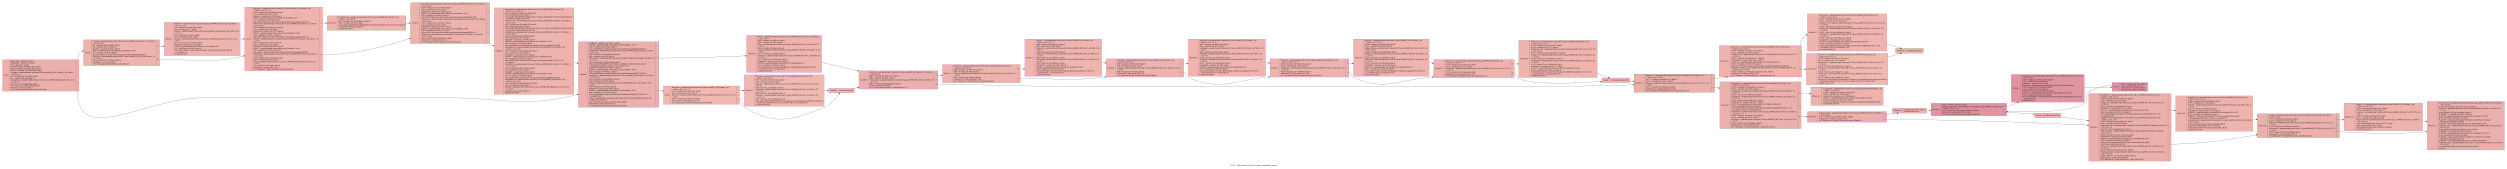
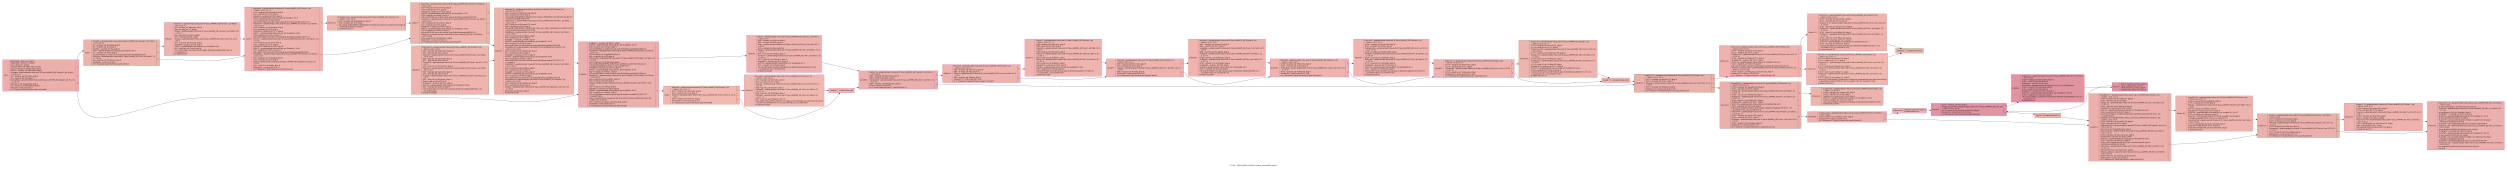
none -> (450, 70)
